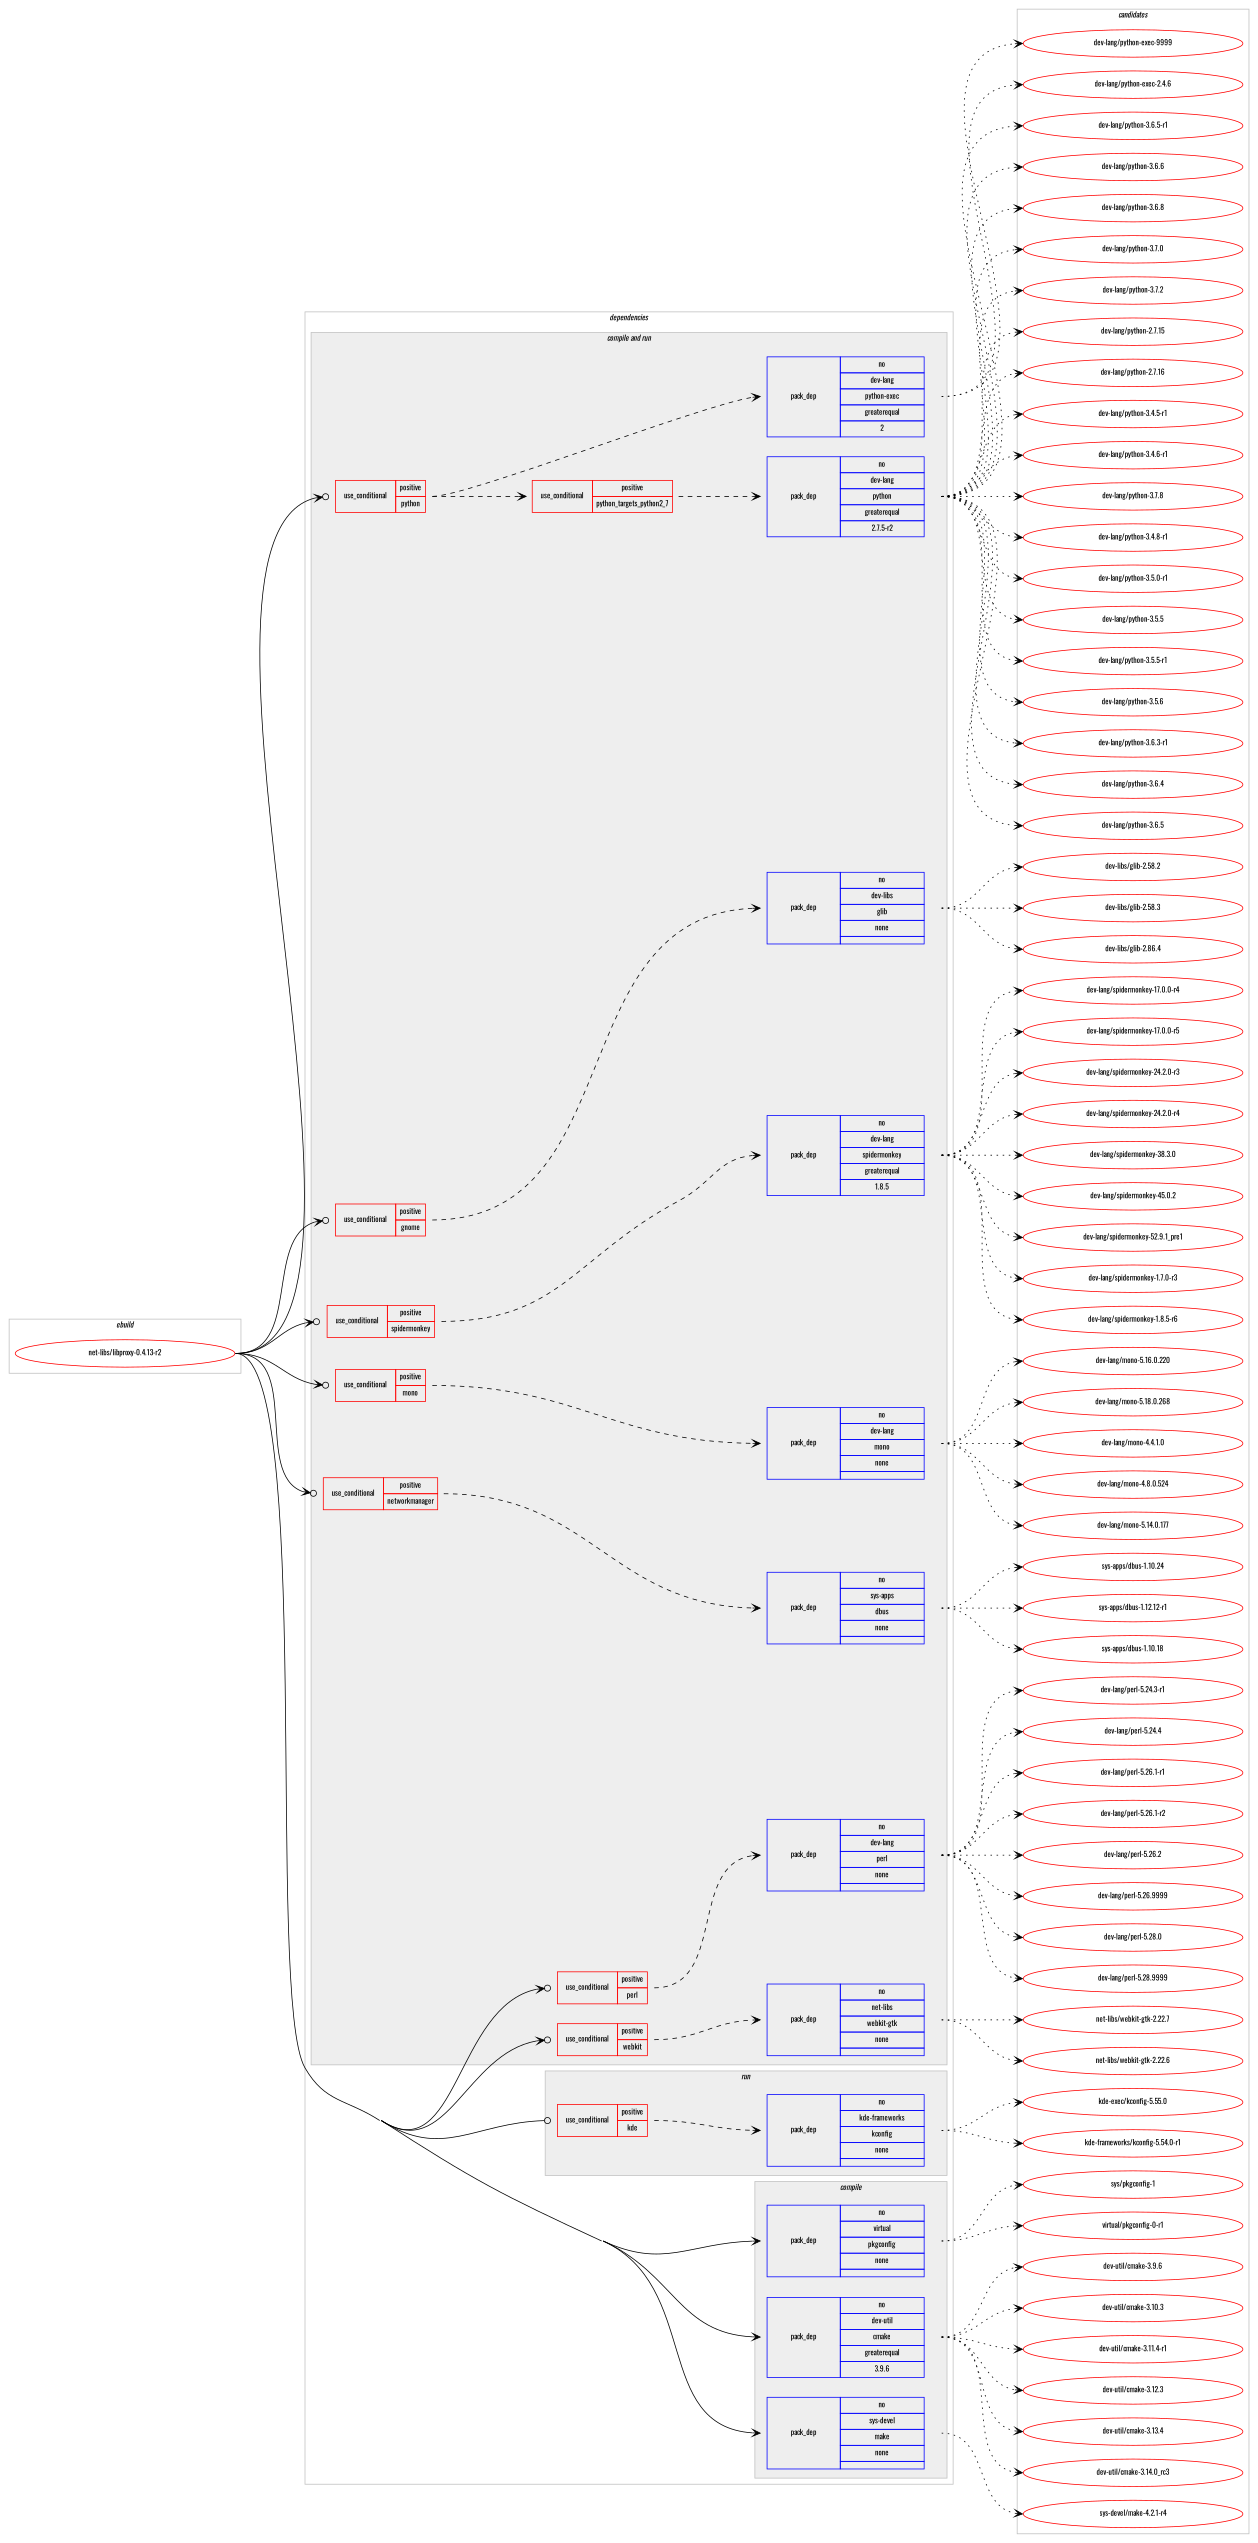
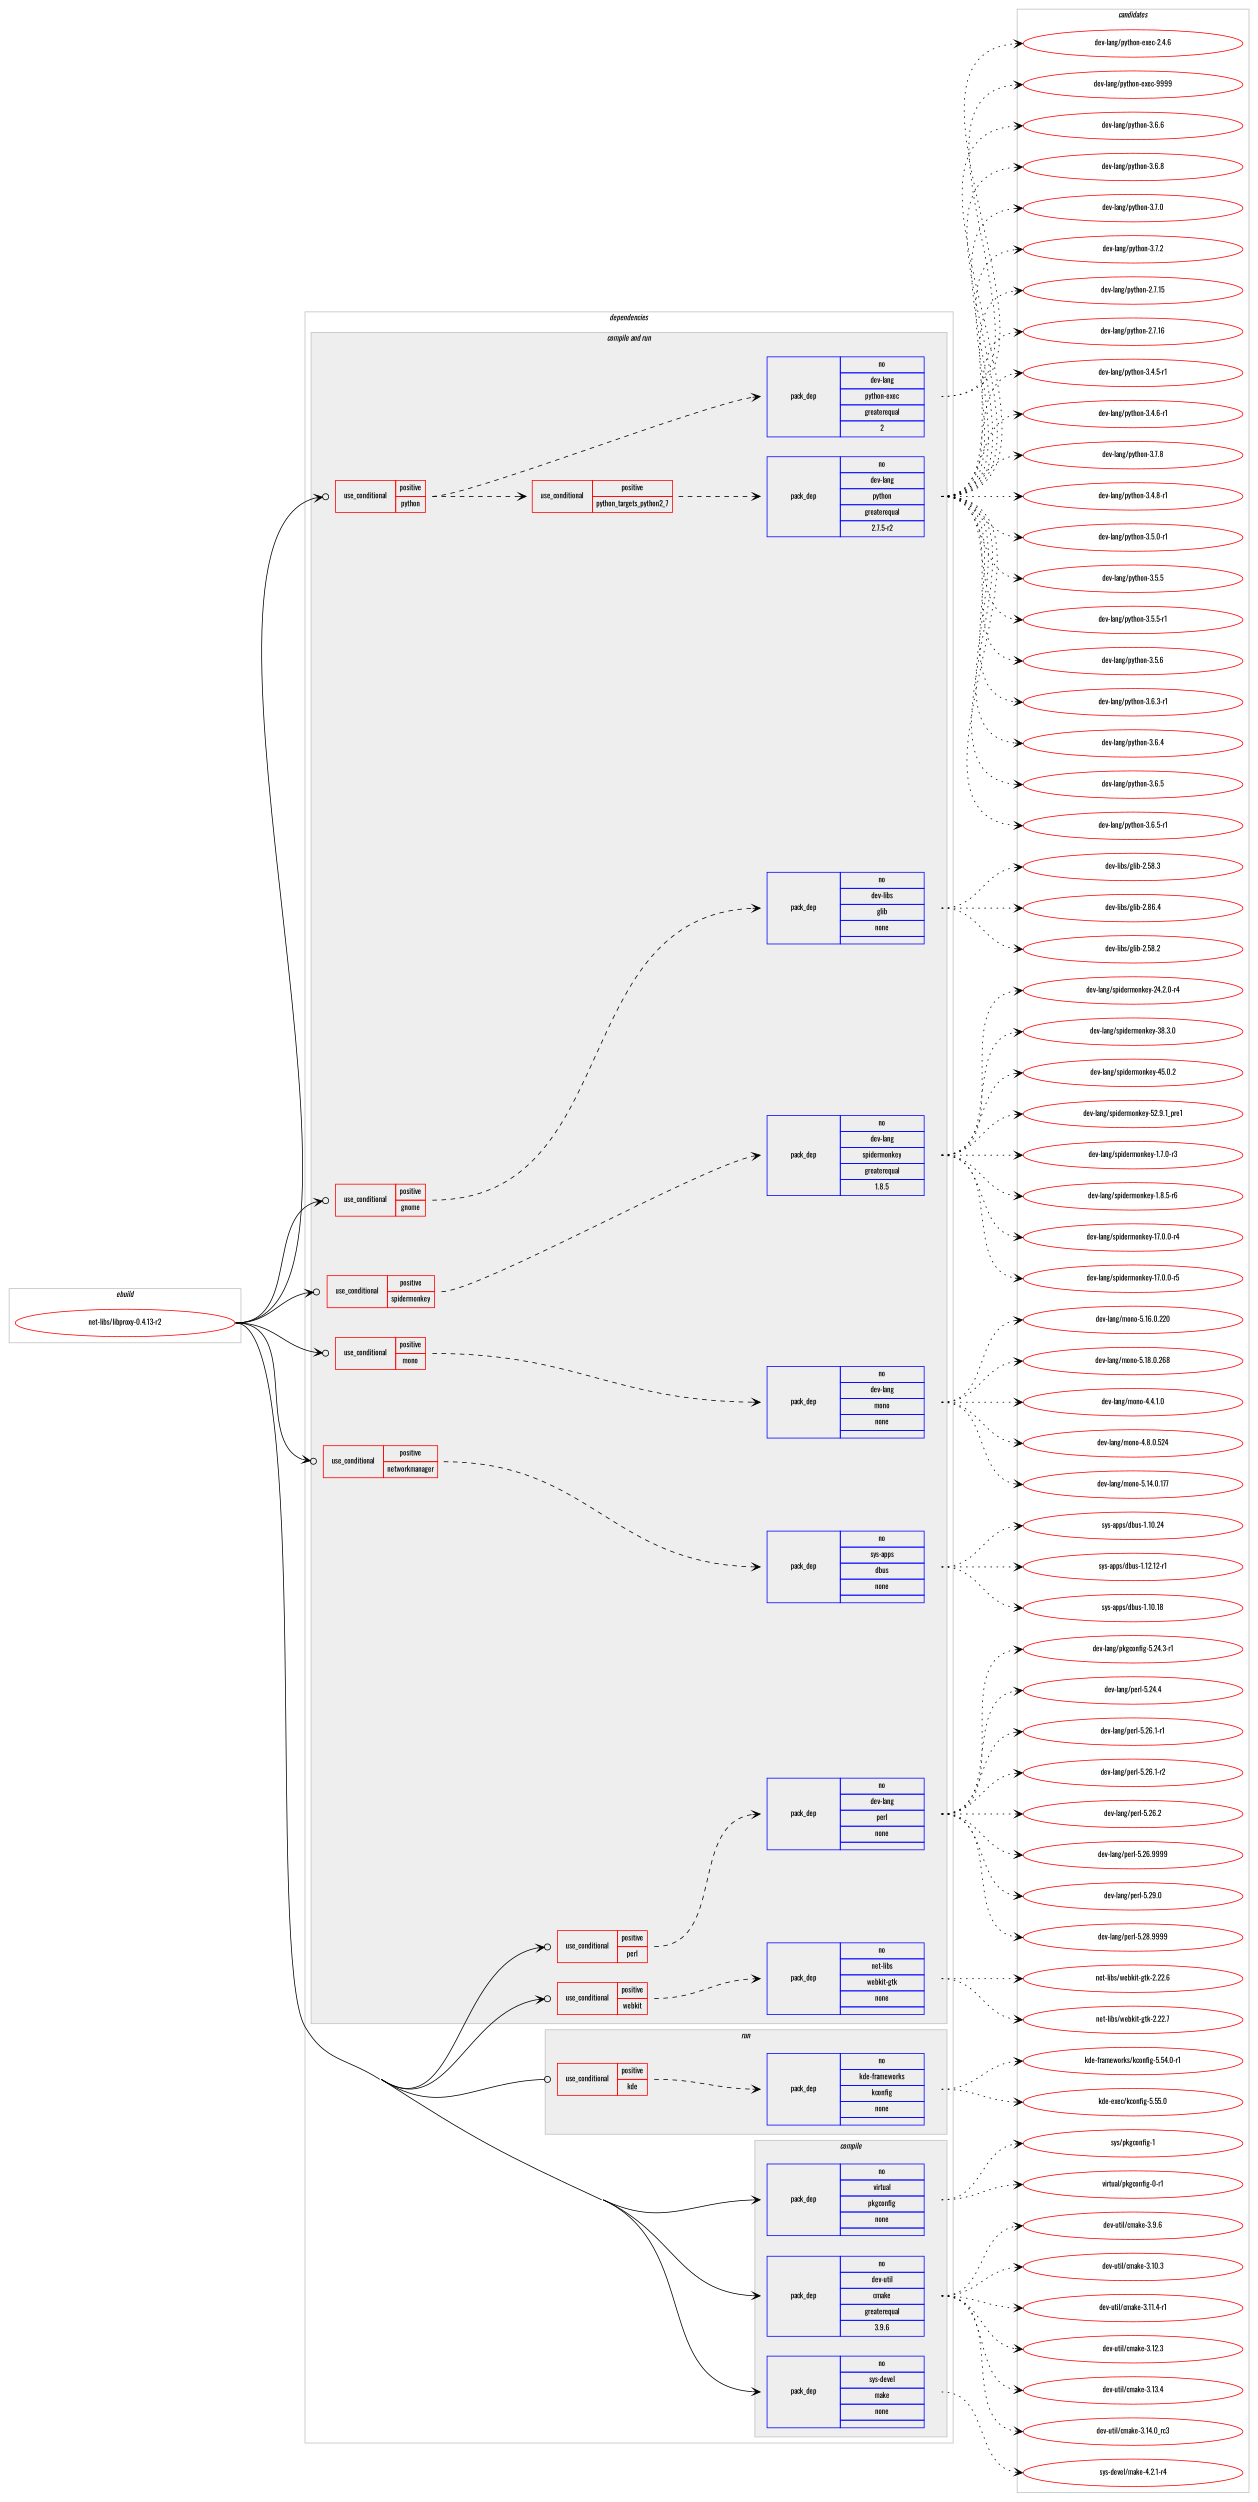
(1133, 1073) -> none
(1133, 1690) -> (1133, 1649)
(1133, 1938) -> (1133, 1896)
